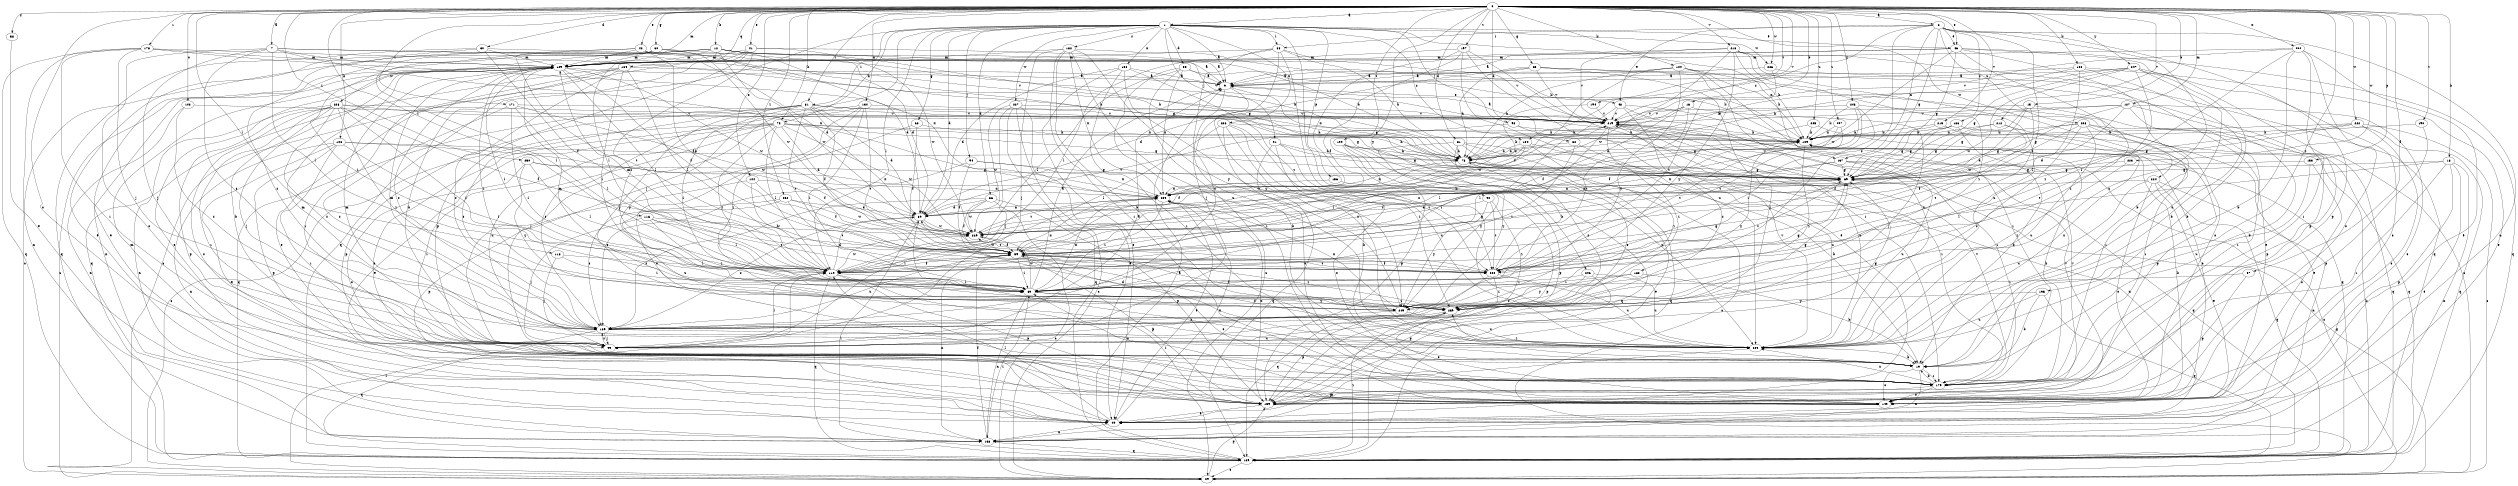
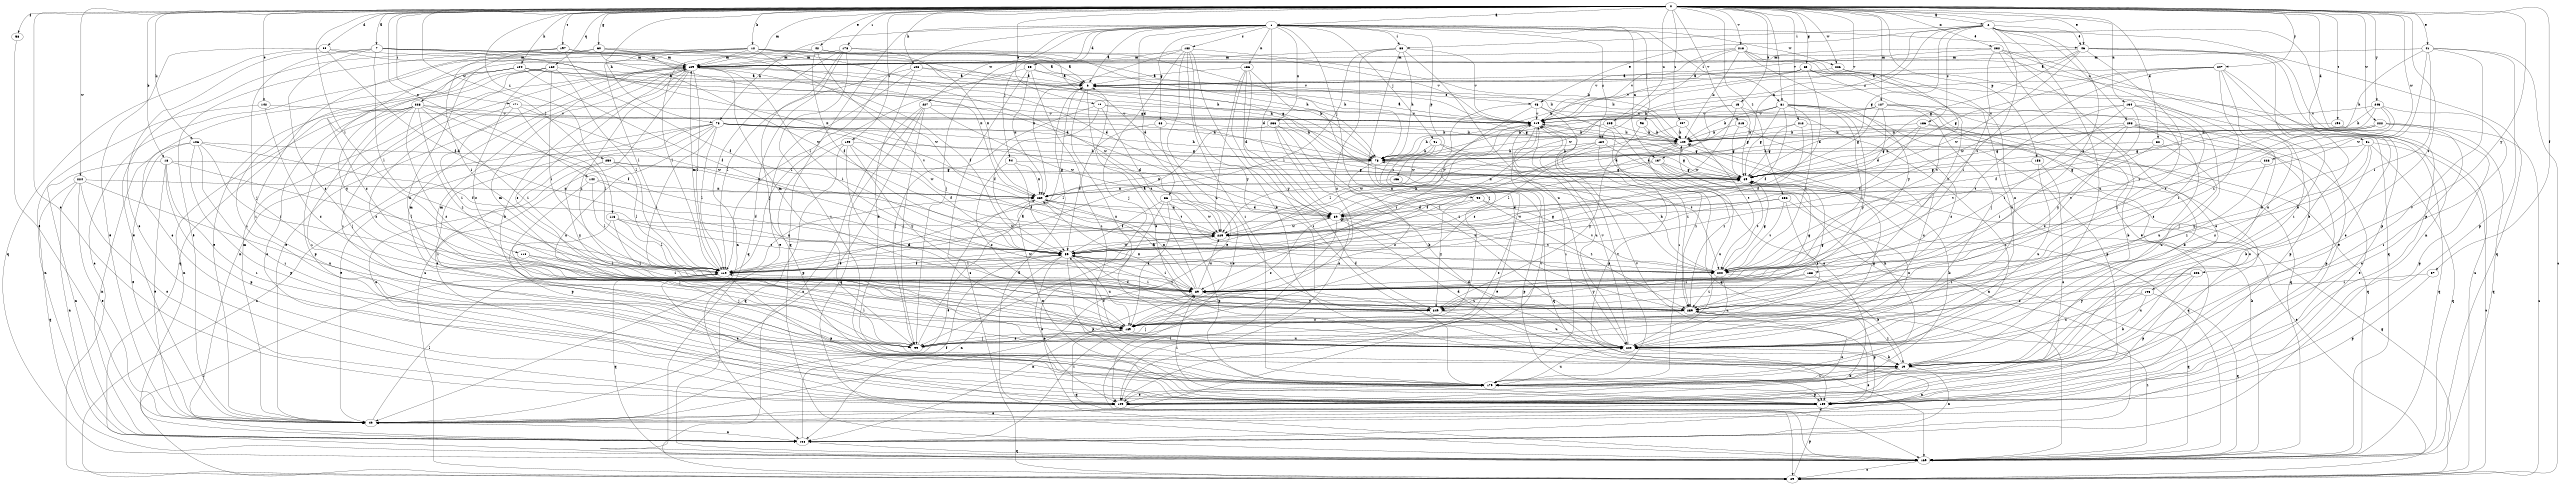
(1593, 105) -> none
(409, 208) -> (2412, 208)
(1214, 314) -> none
